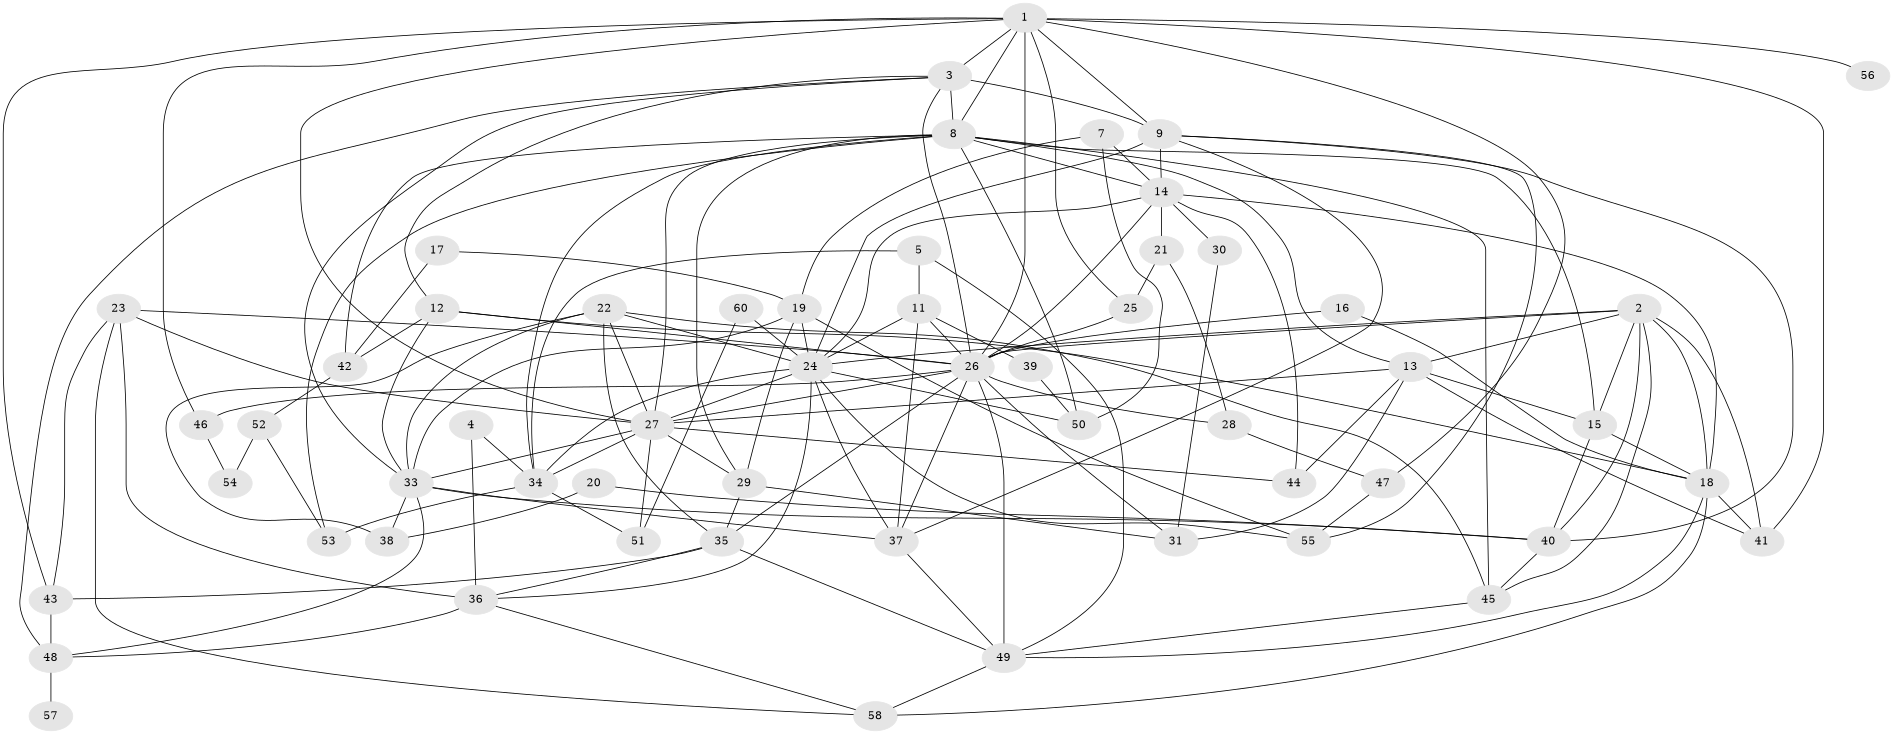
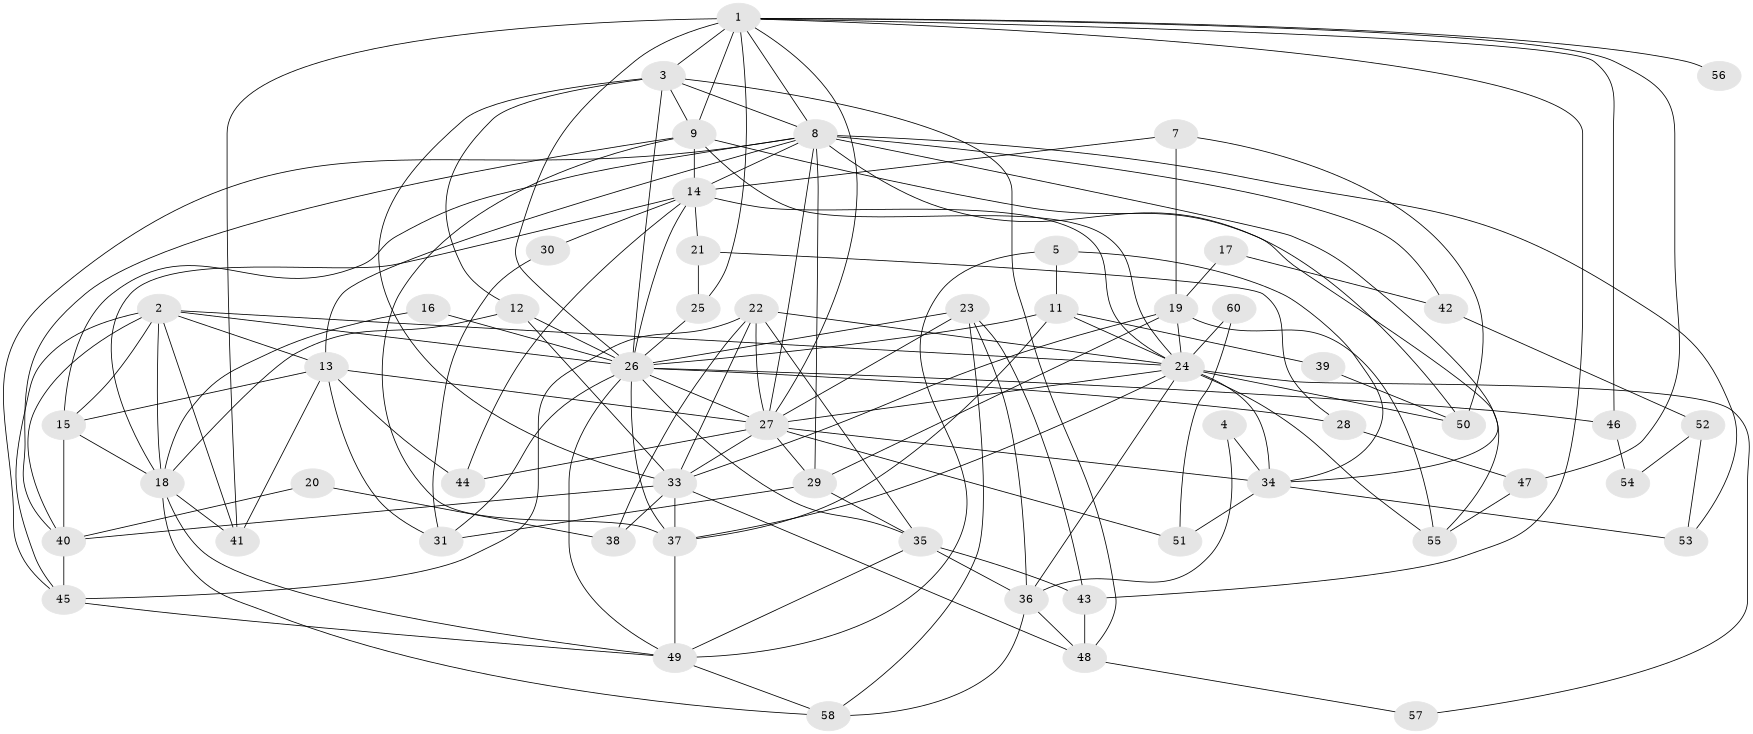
(388, 340) -> none
none -> (1710, 402)
